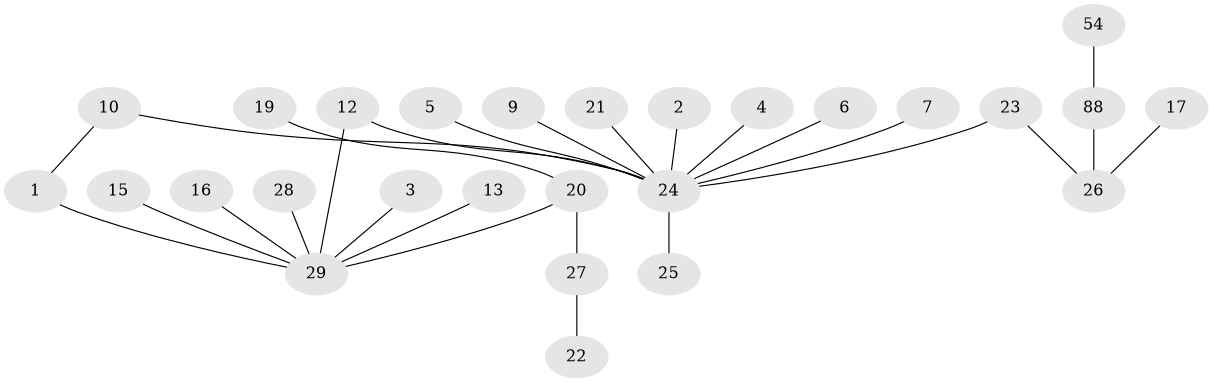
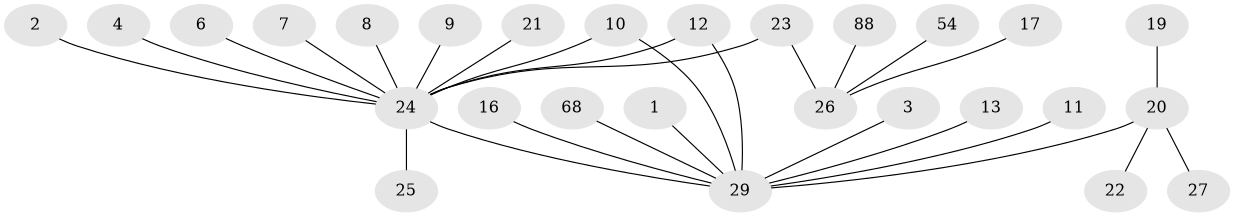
(1094, 67) -> (887, 67)
(431, 108) -> (367, 25)
(73, 150) -> (702, 94)
none -> (568, 161)
(119, 191) -> (1074, 108)
(284, 191) -> (572, 108)
(577, 316) -> (1136, 150)
